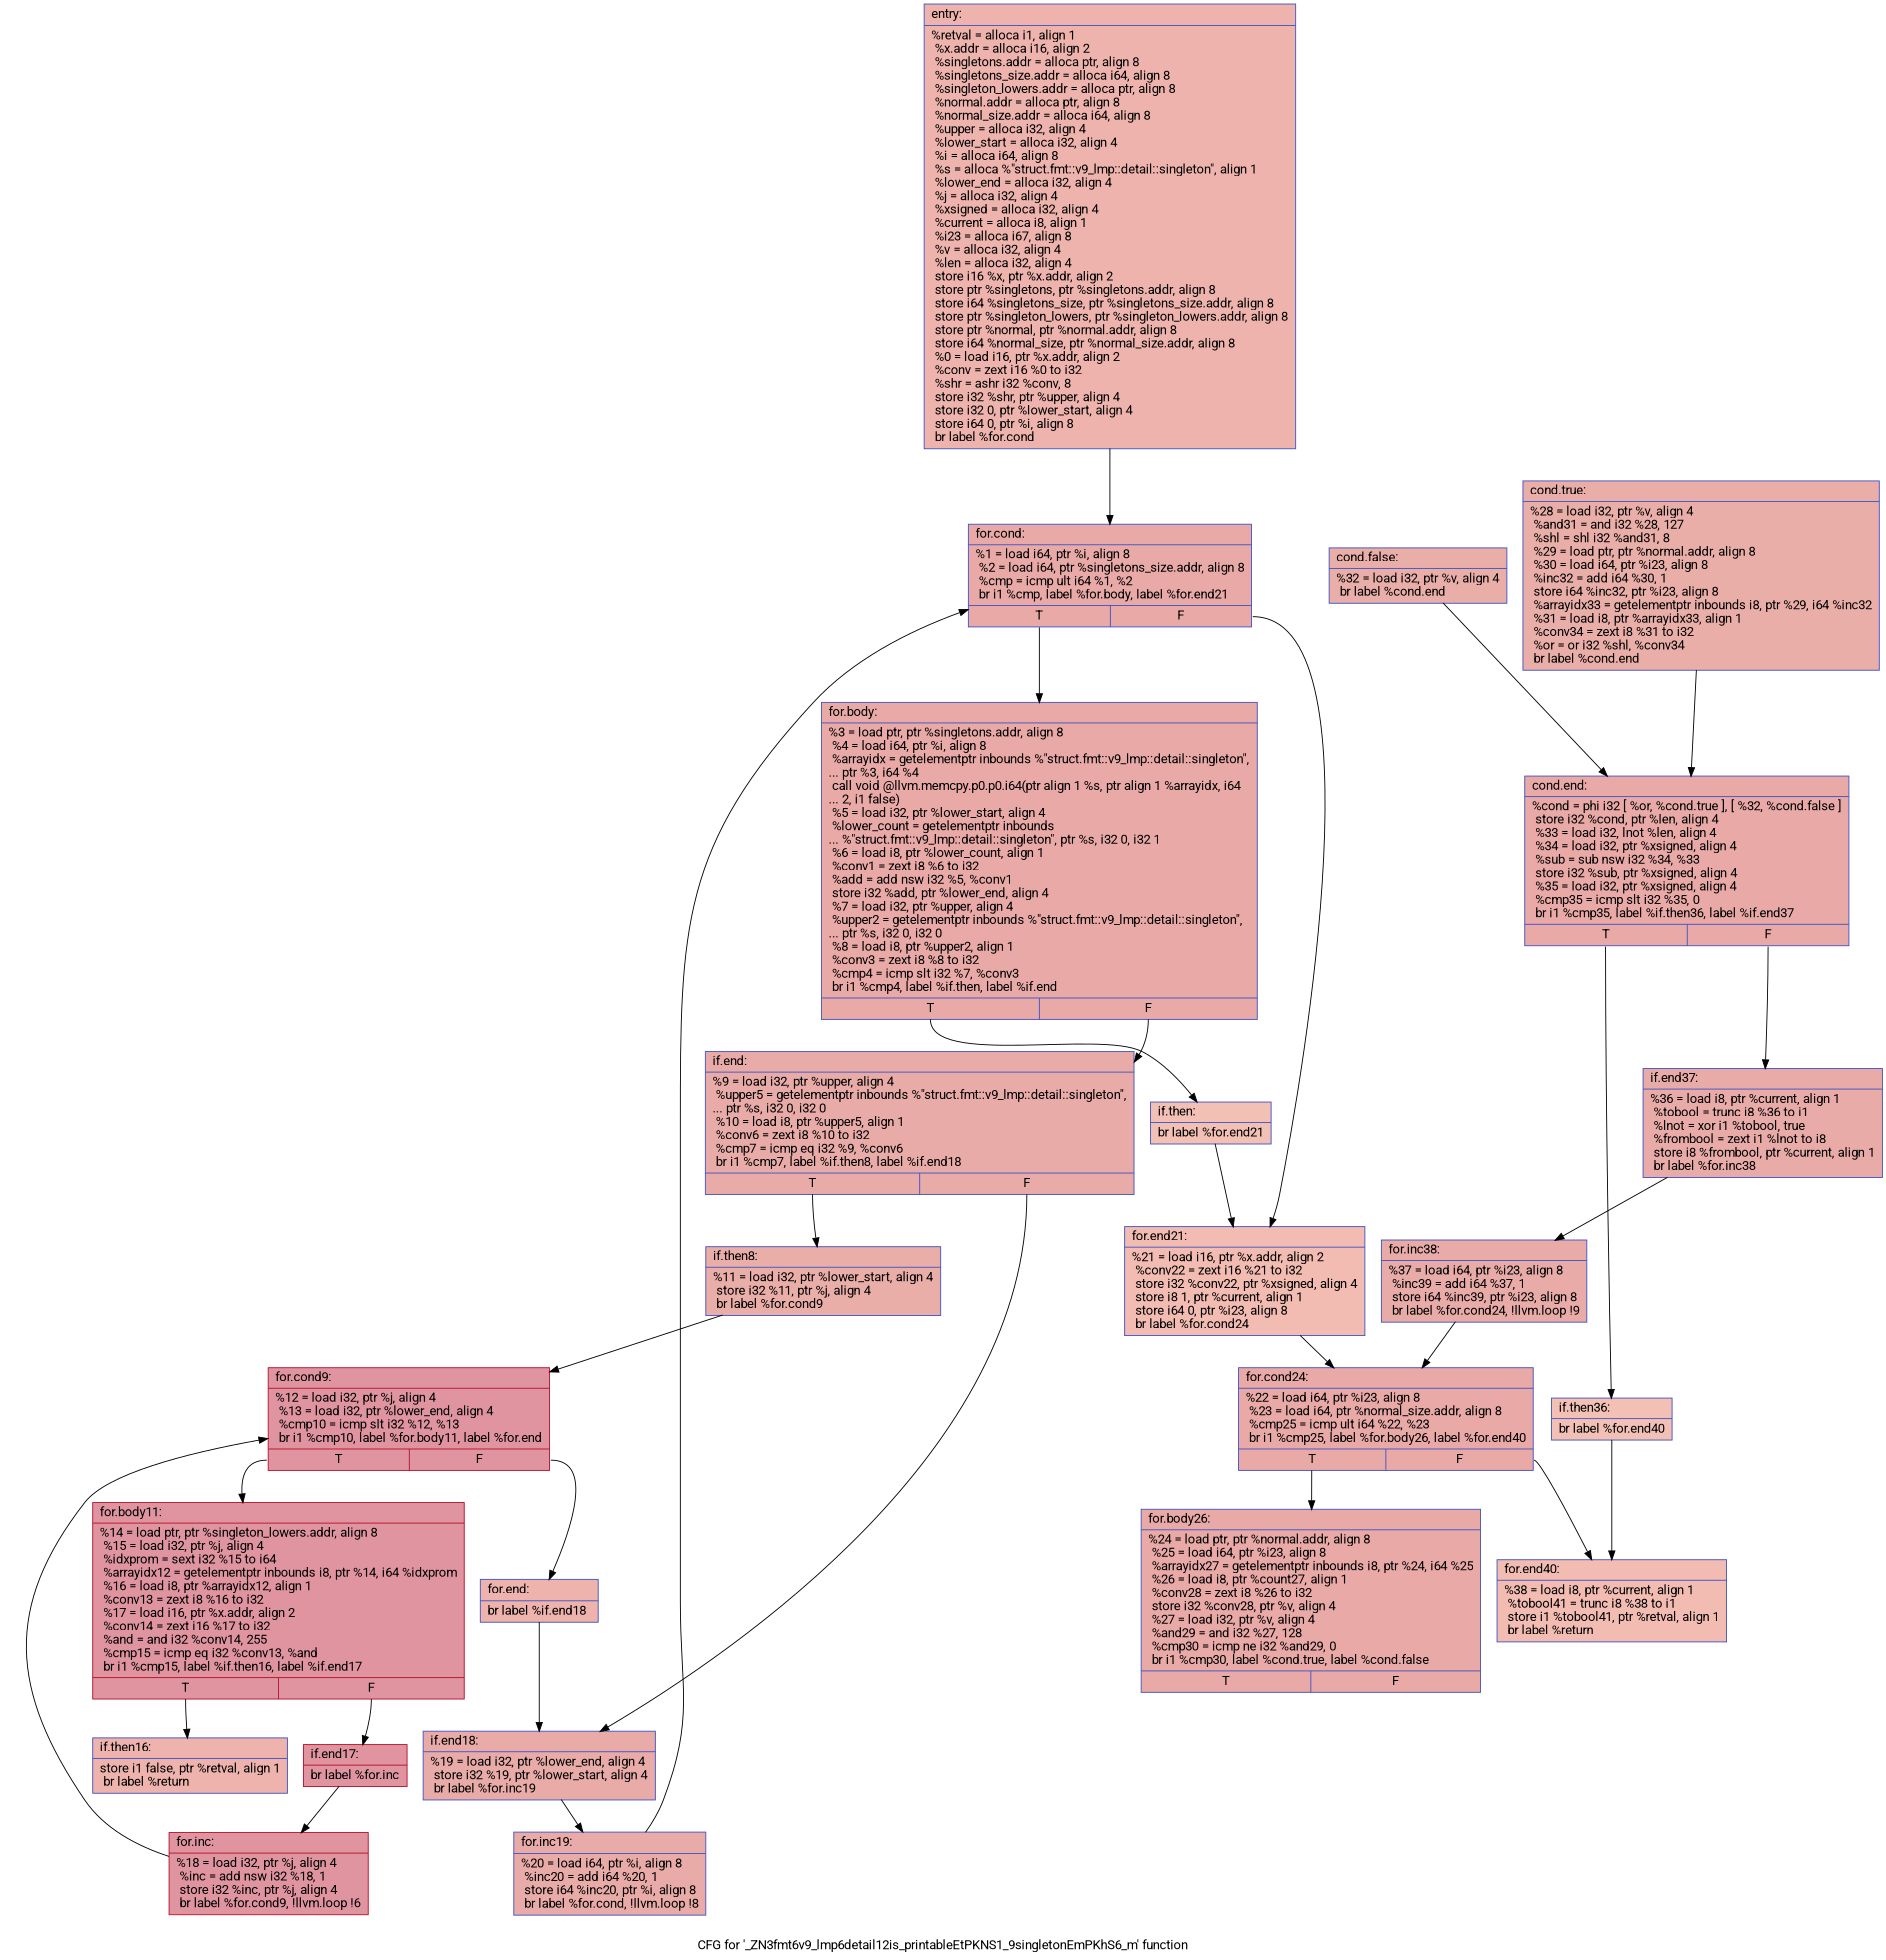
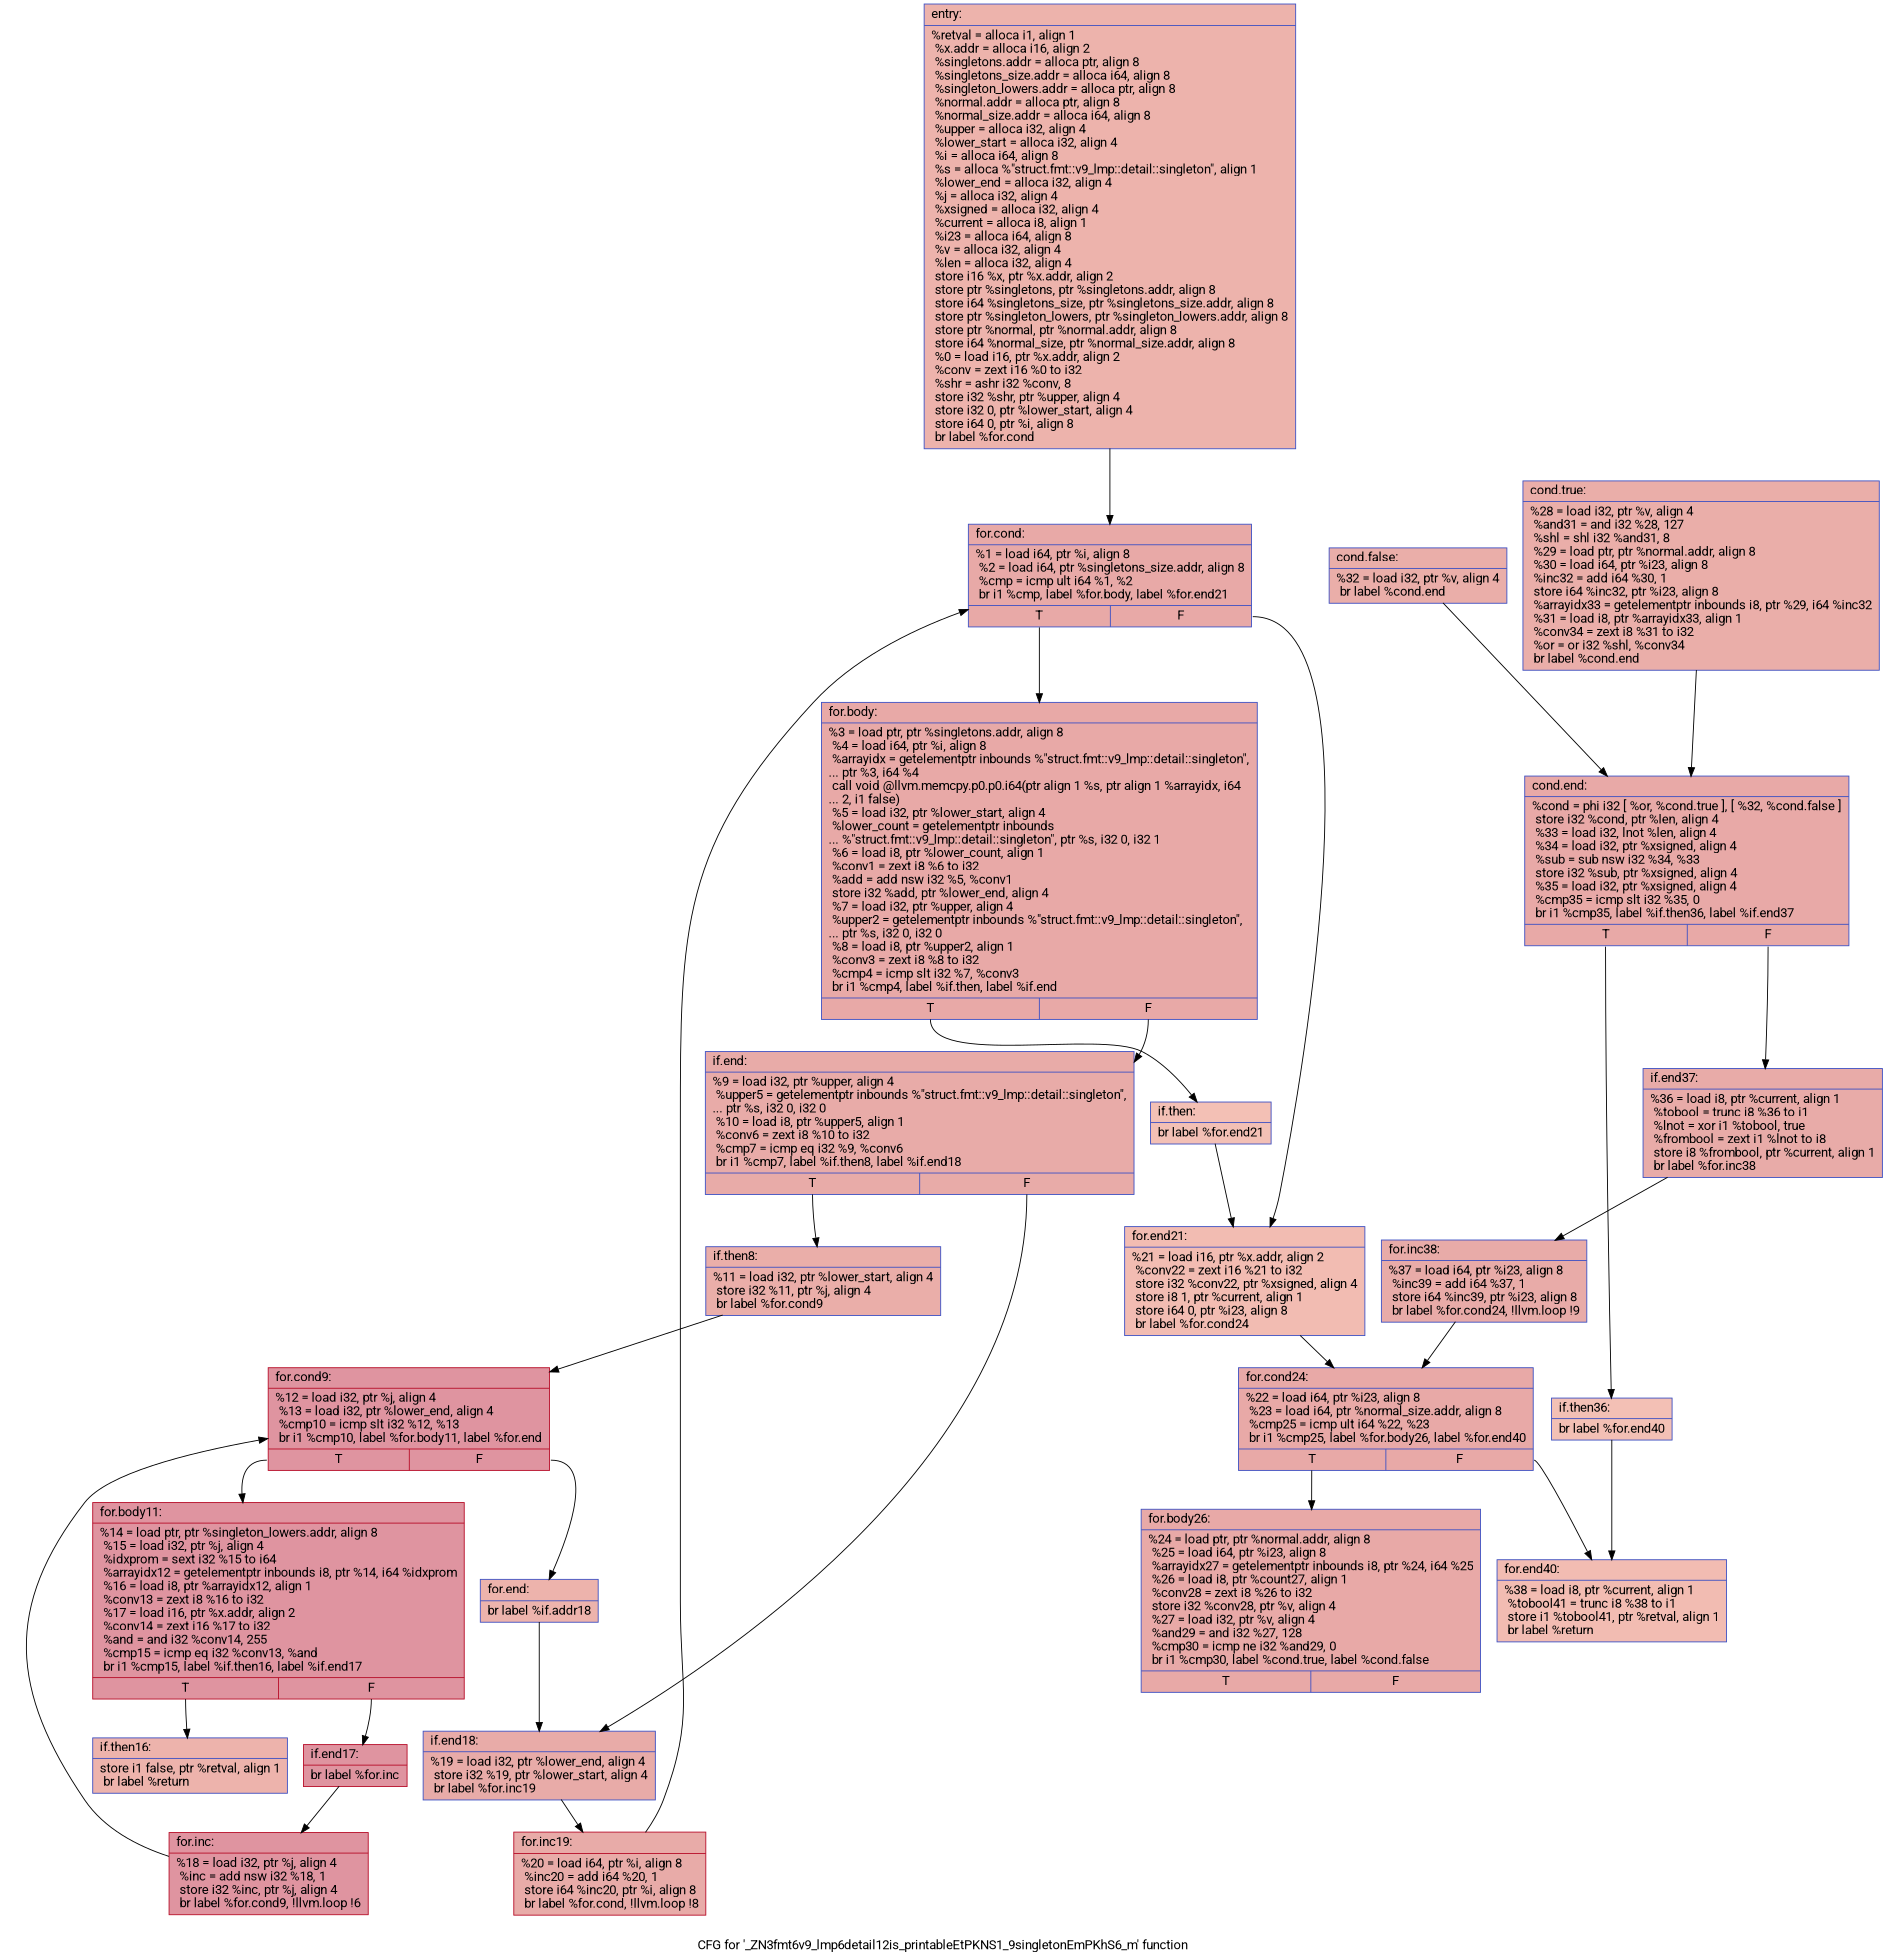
(1001, 237) -> (1001, 237)
(537, 1611) -> (539, 1611)
(610, 1874) -> (610, 1874)
